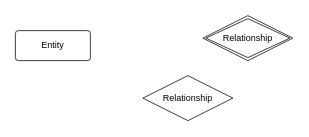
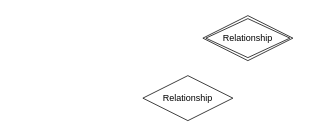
(53, 45) -> none
